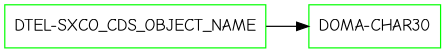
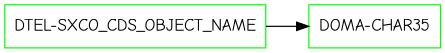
(375, 26) -> (375, 26)
